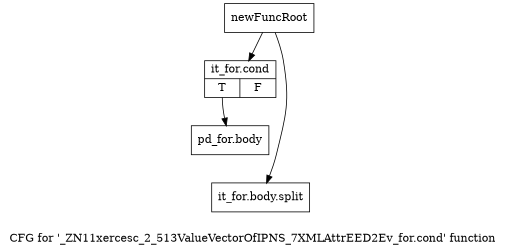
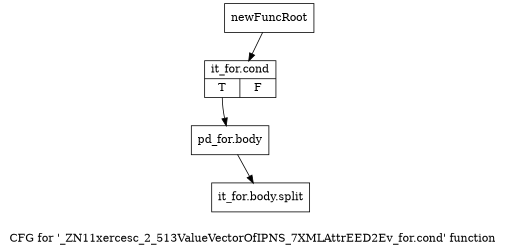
(286, 105) -> (244, 165)
